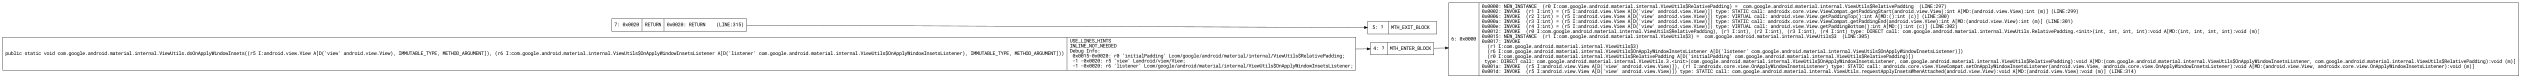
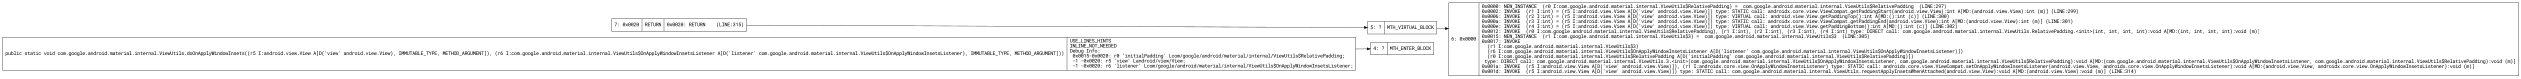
(1410, 28) -> (1410, 28)
(1440, 48) -> (1441, 28)
